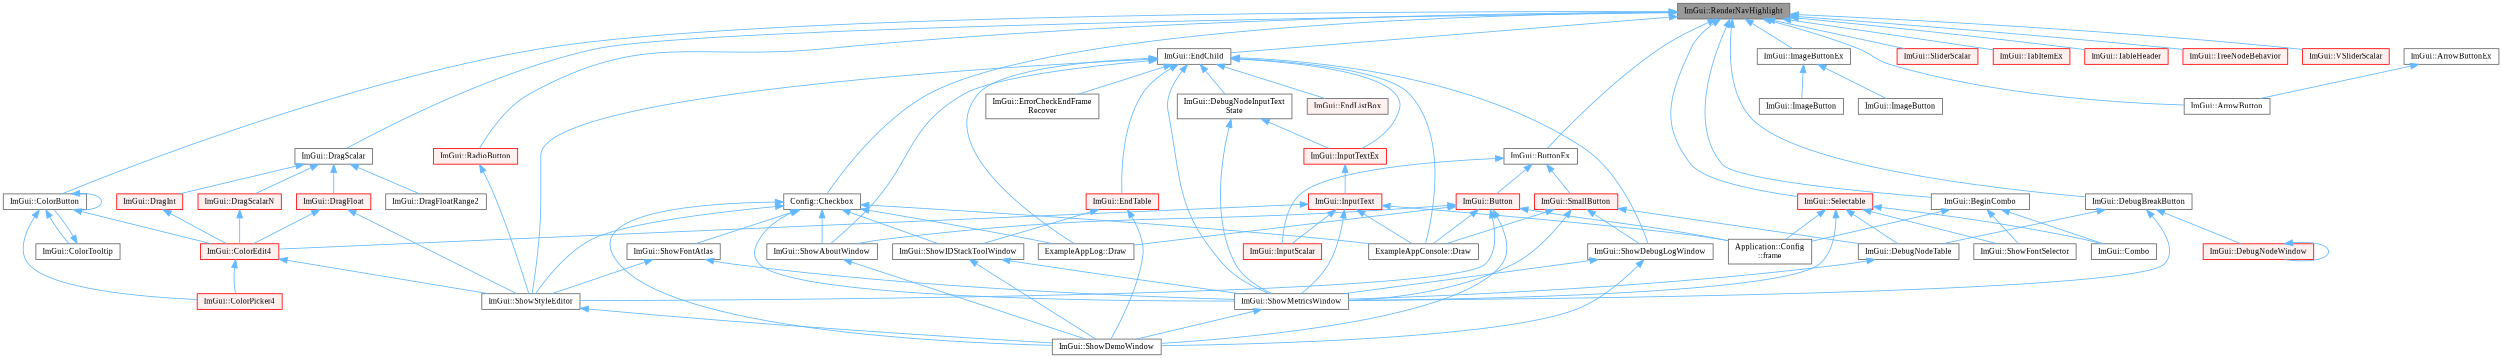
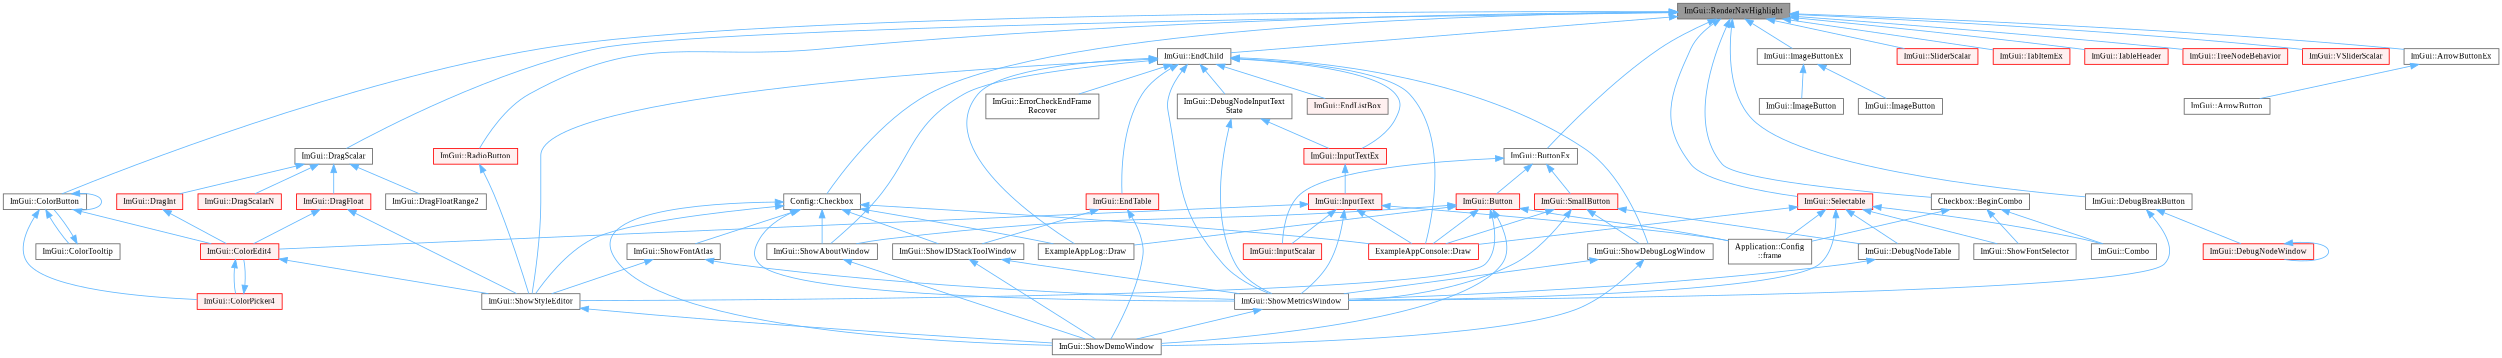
(1973, 84) -> (2132, 29)
(1980, 202) -> (1980, 202)
none -> (1665, 222)
(240, 231) -> (245, 272)
(2000, 232) -> none
(1424, 252) -> (1424, 252)
